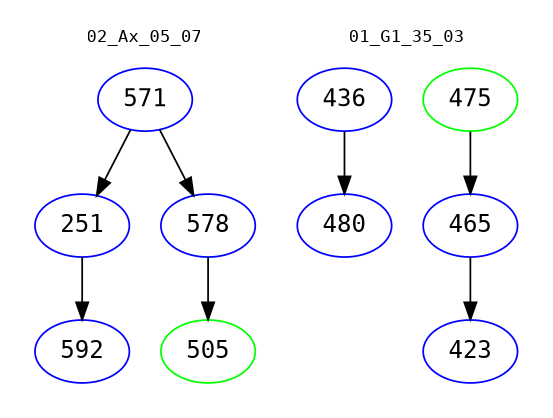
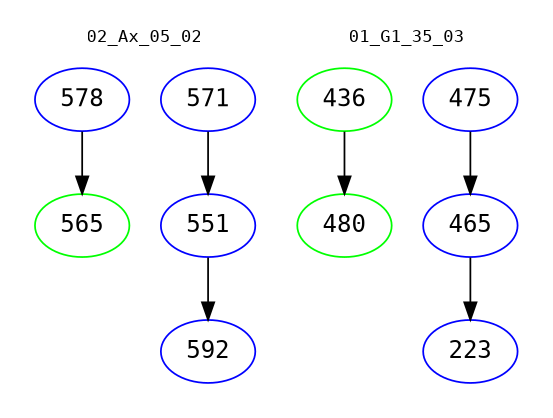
(145, 38) -> (145, 38)
(344, 100) -> (344, 100)
(470, 100) -> (470, 100)
(173, 155) -> none
(82, 226) -> (208, 226)
(344, 226) -> (344, 226)
(208, 351) -> (82, 226)
(470, 351) -> (470, 351)
